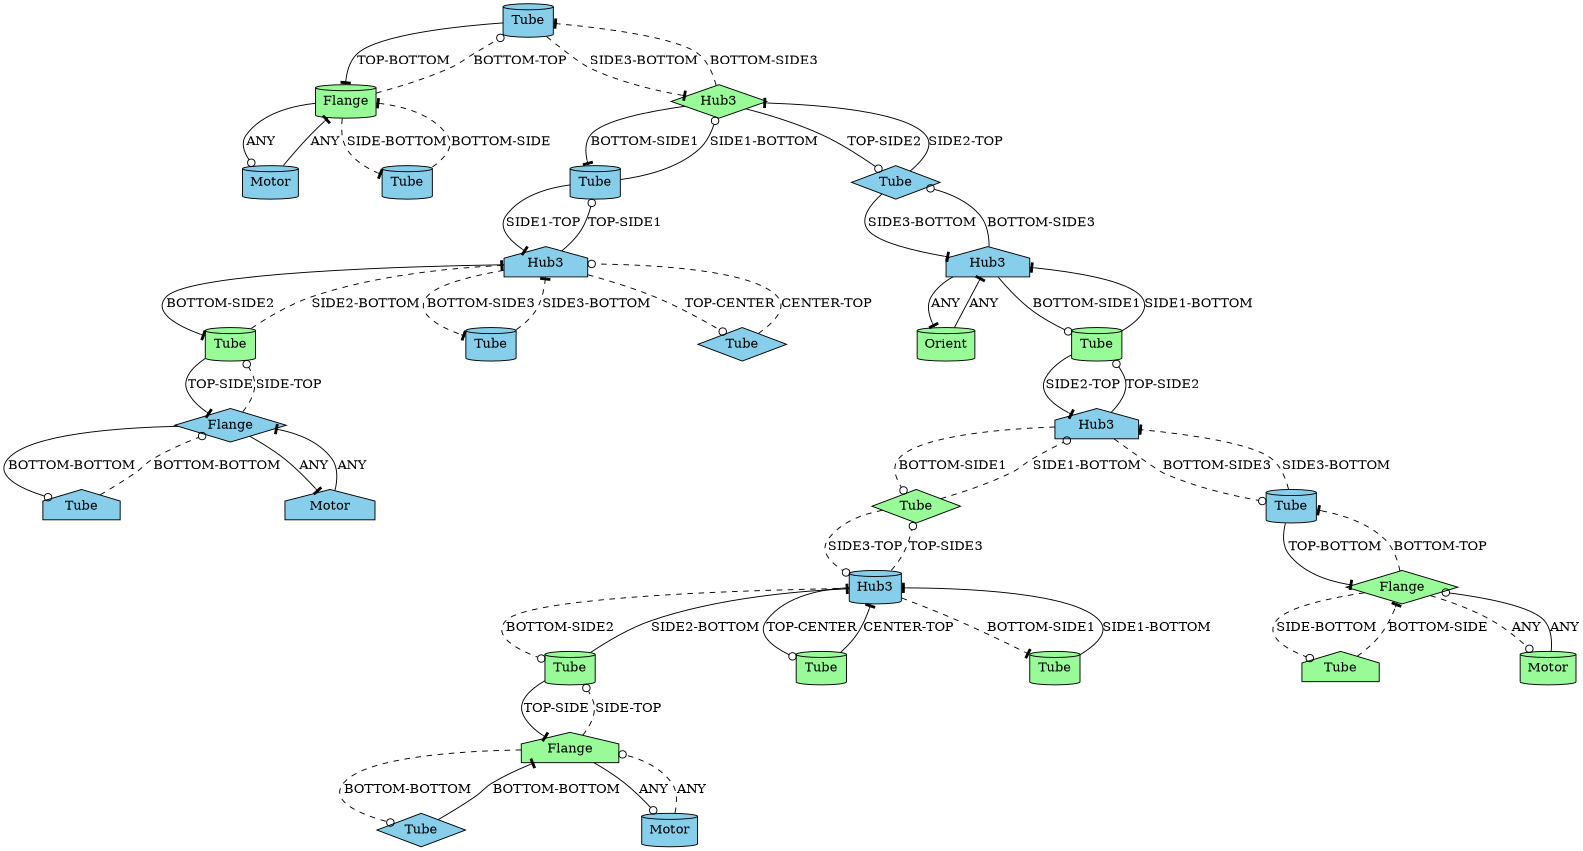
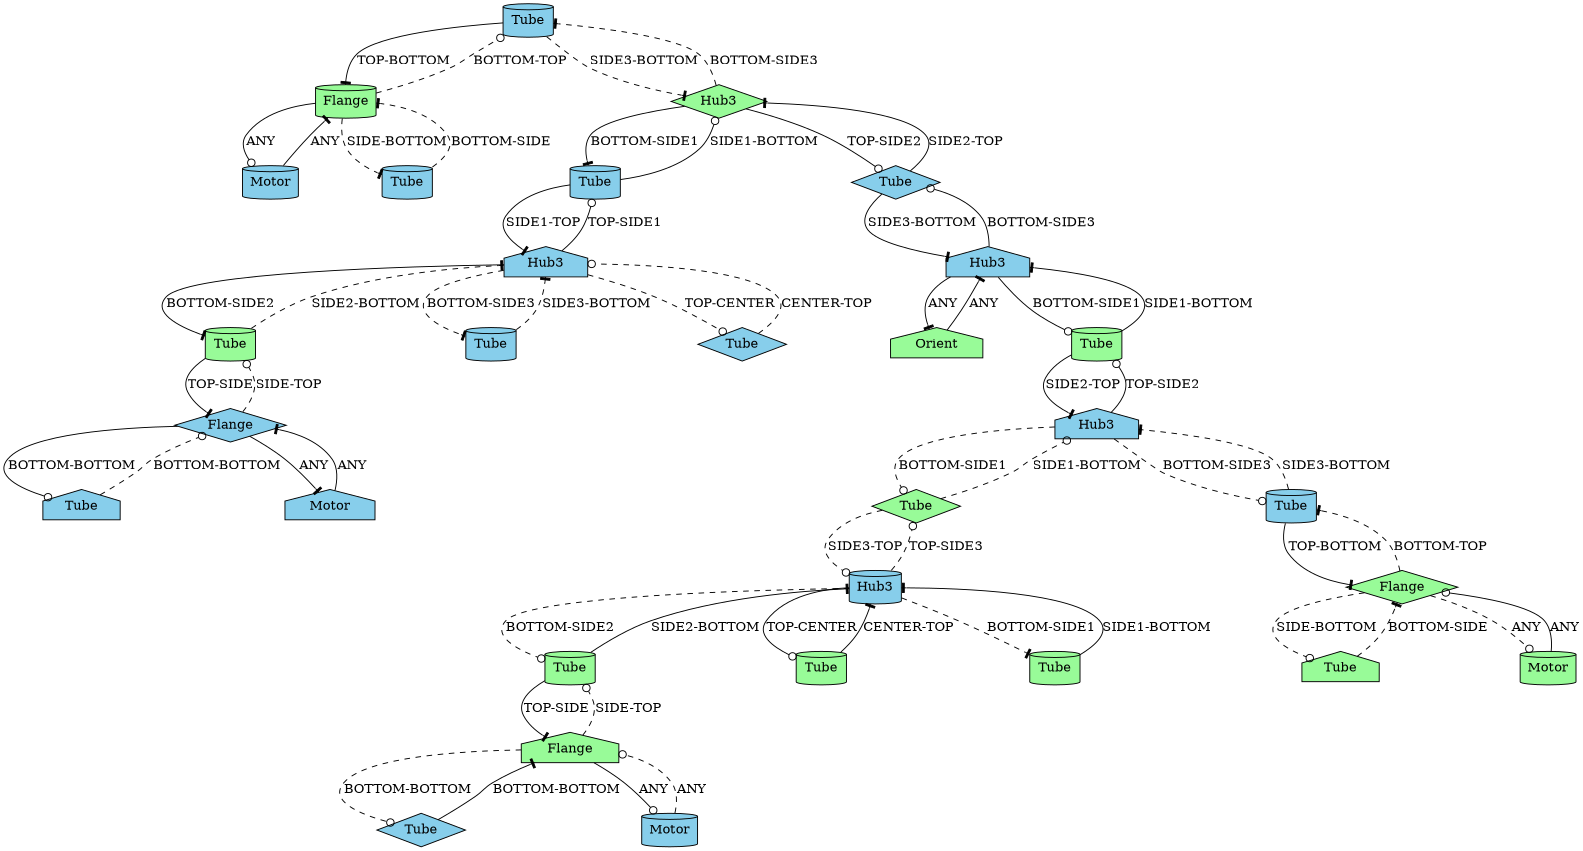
(946, 344) -> (937, 344)
